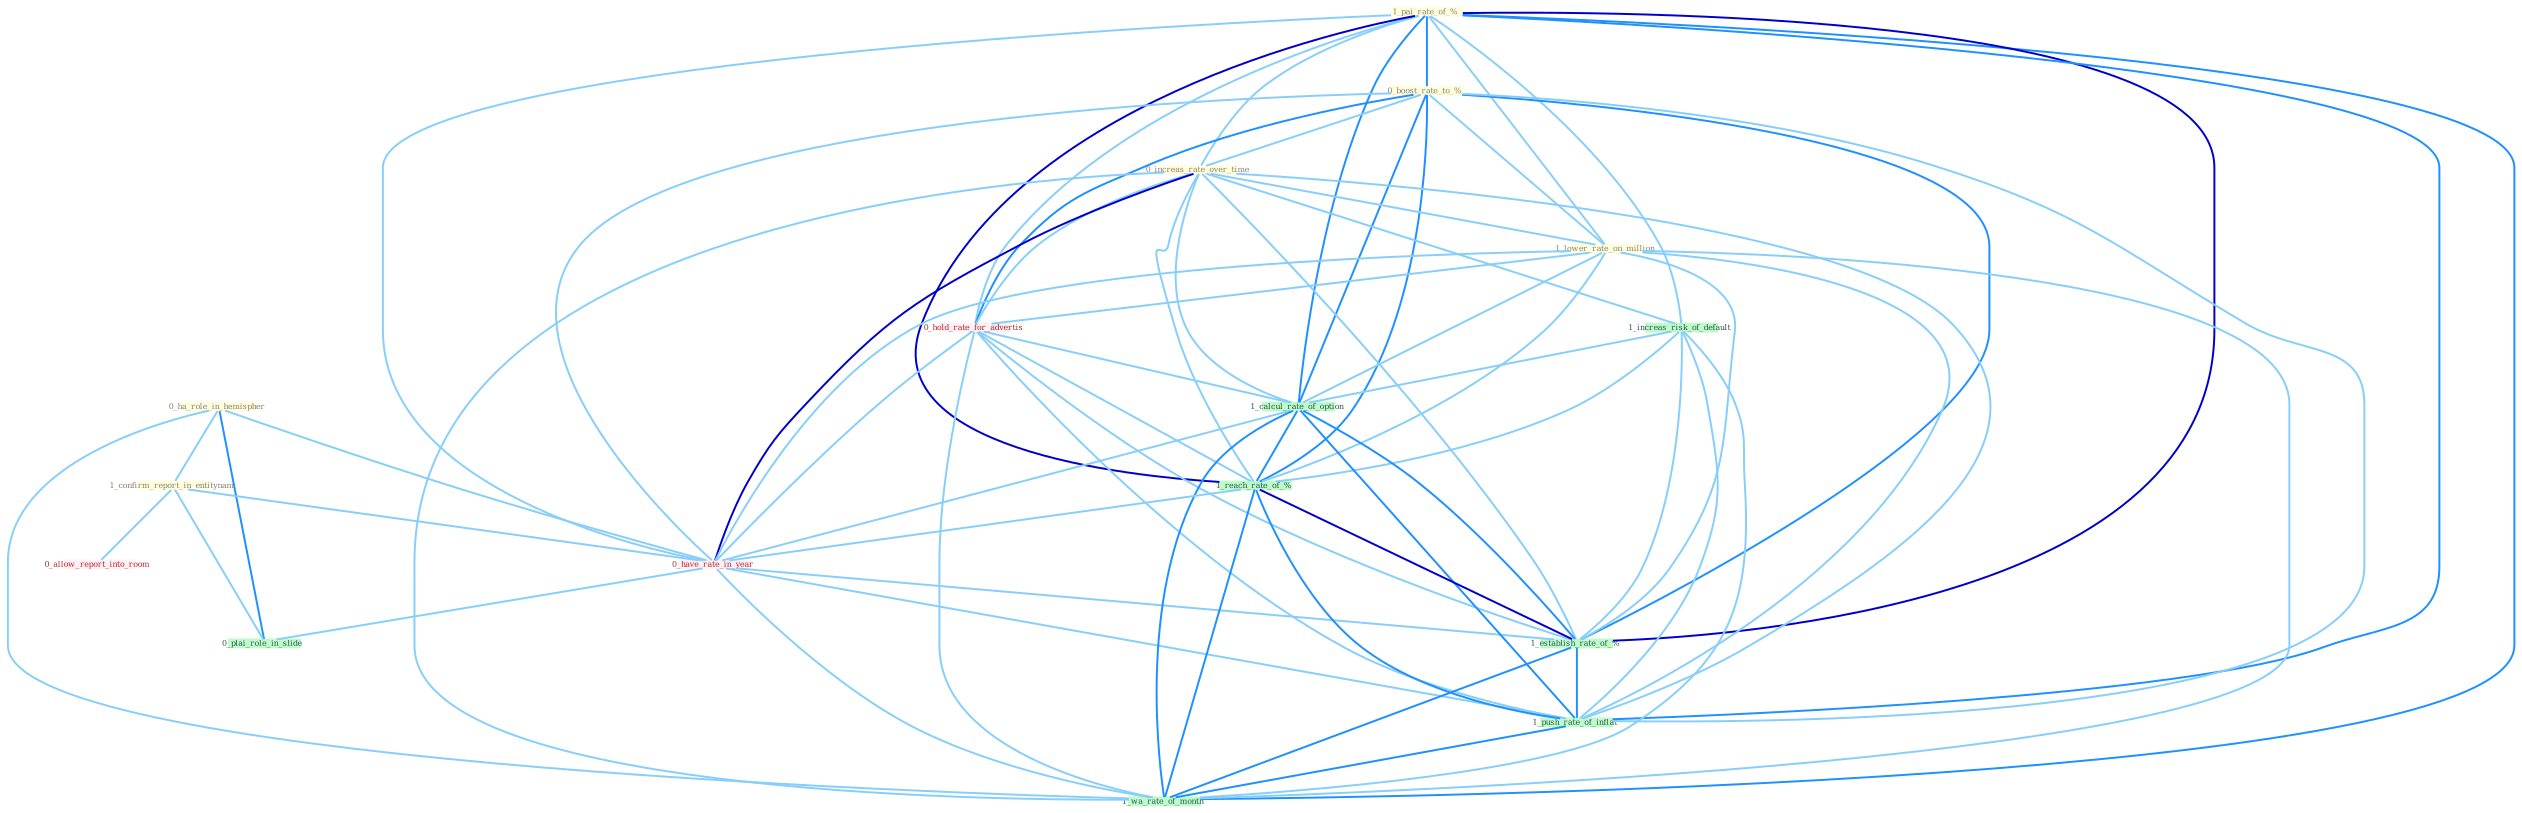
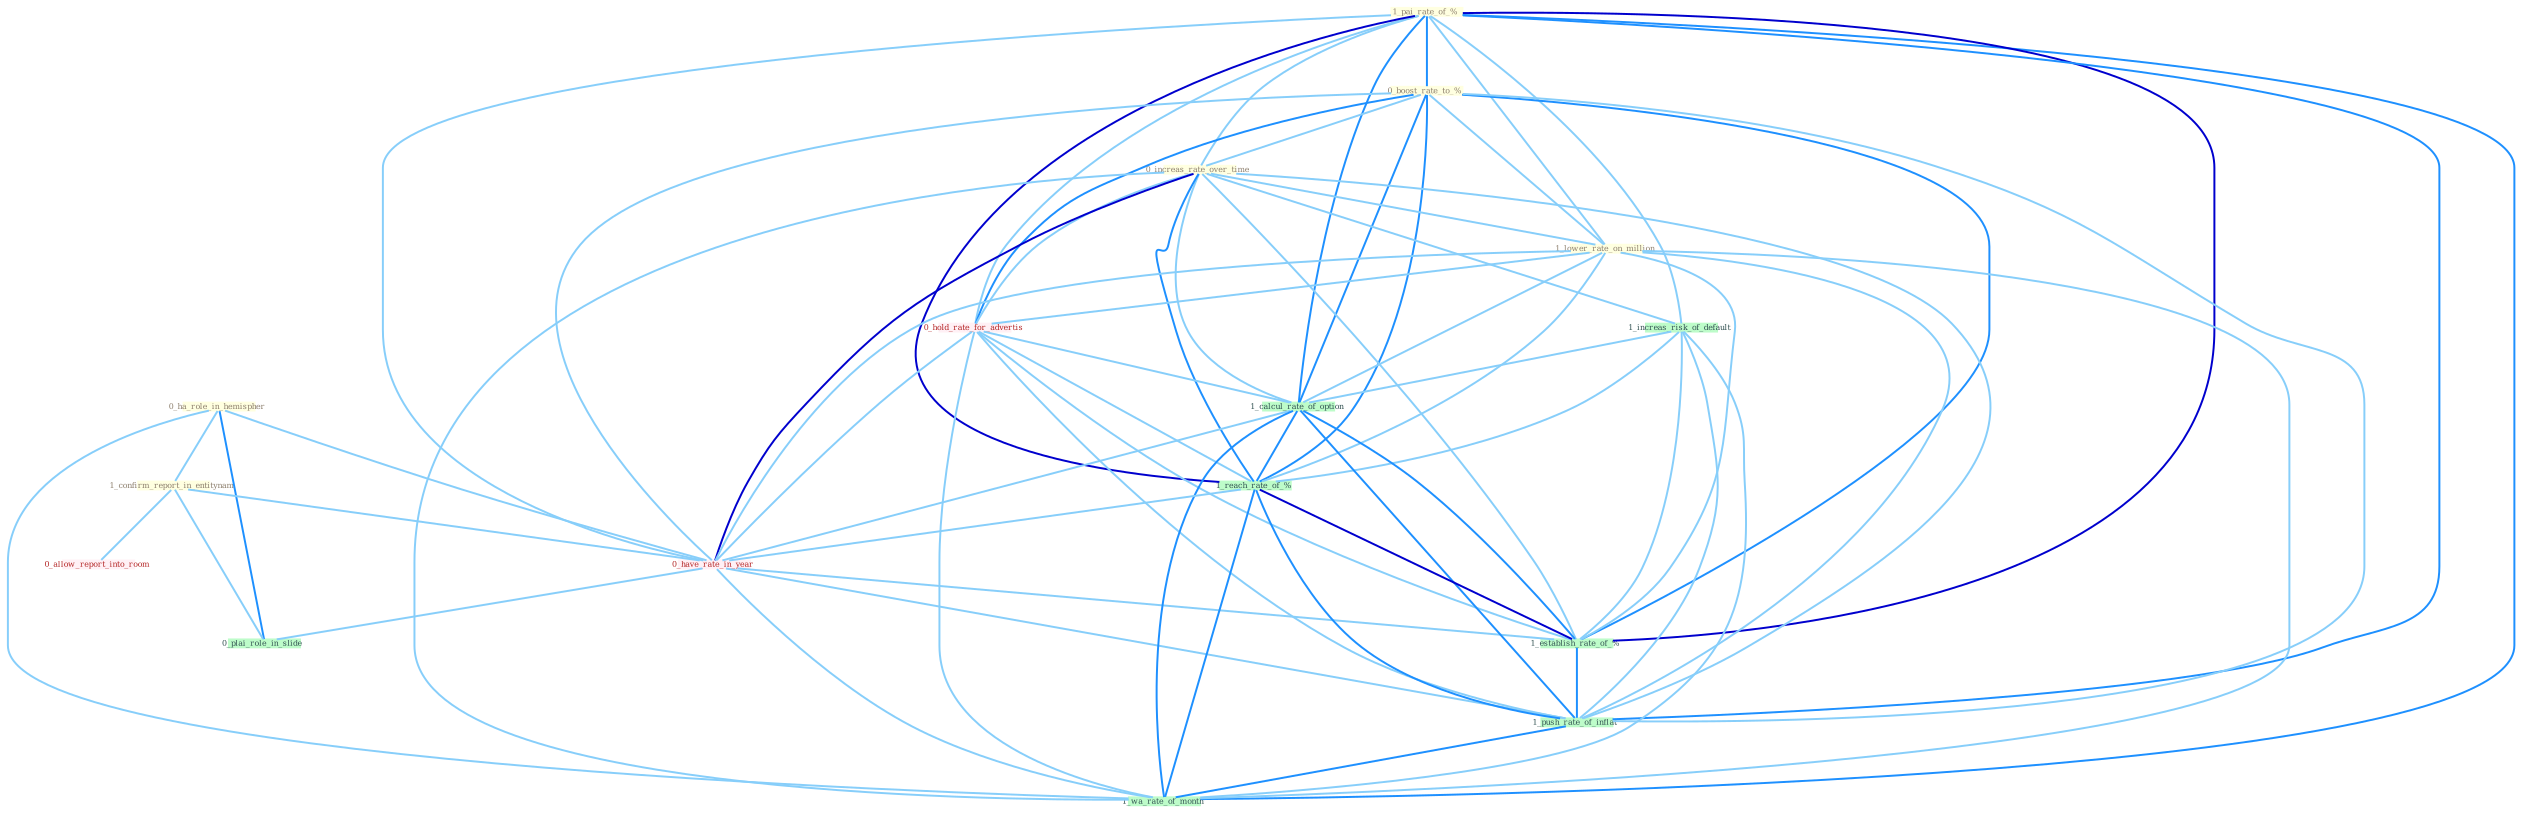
(1181, 345) -> (1181, 345)
(1371, 722) -> none
